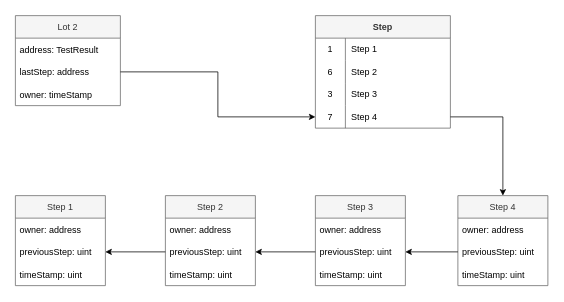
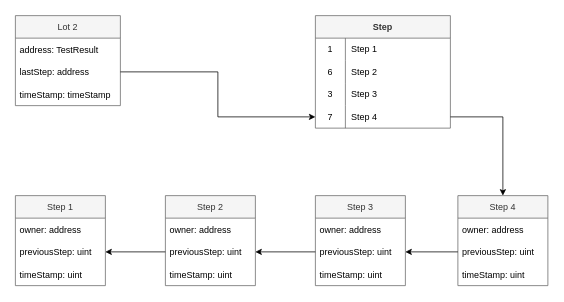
(56, 95) -> (65, 95)
